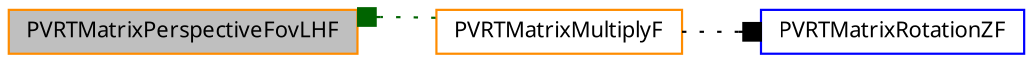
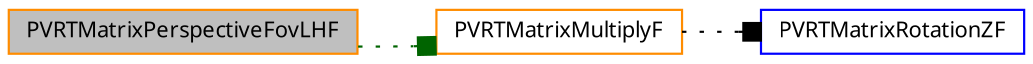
(408, 17) -> (386, 47)
